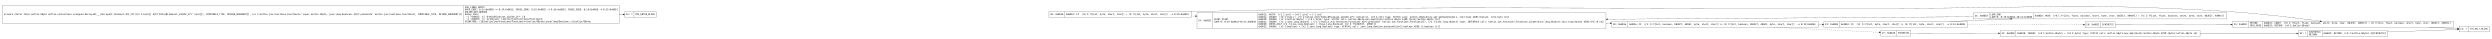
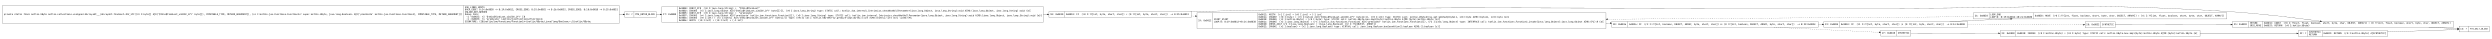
none -> (853, 14)
(1790, 18) -> (1790, 18)
